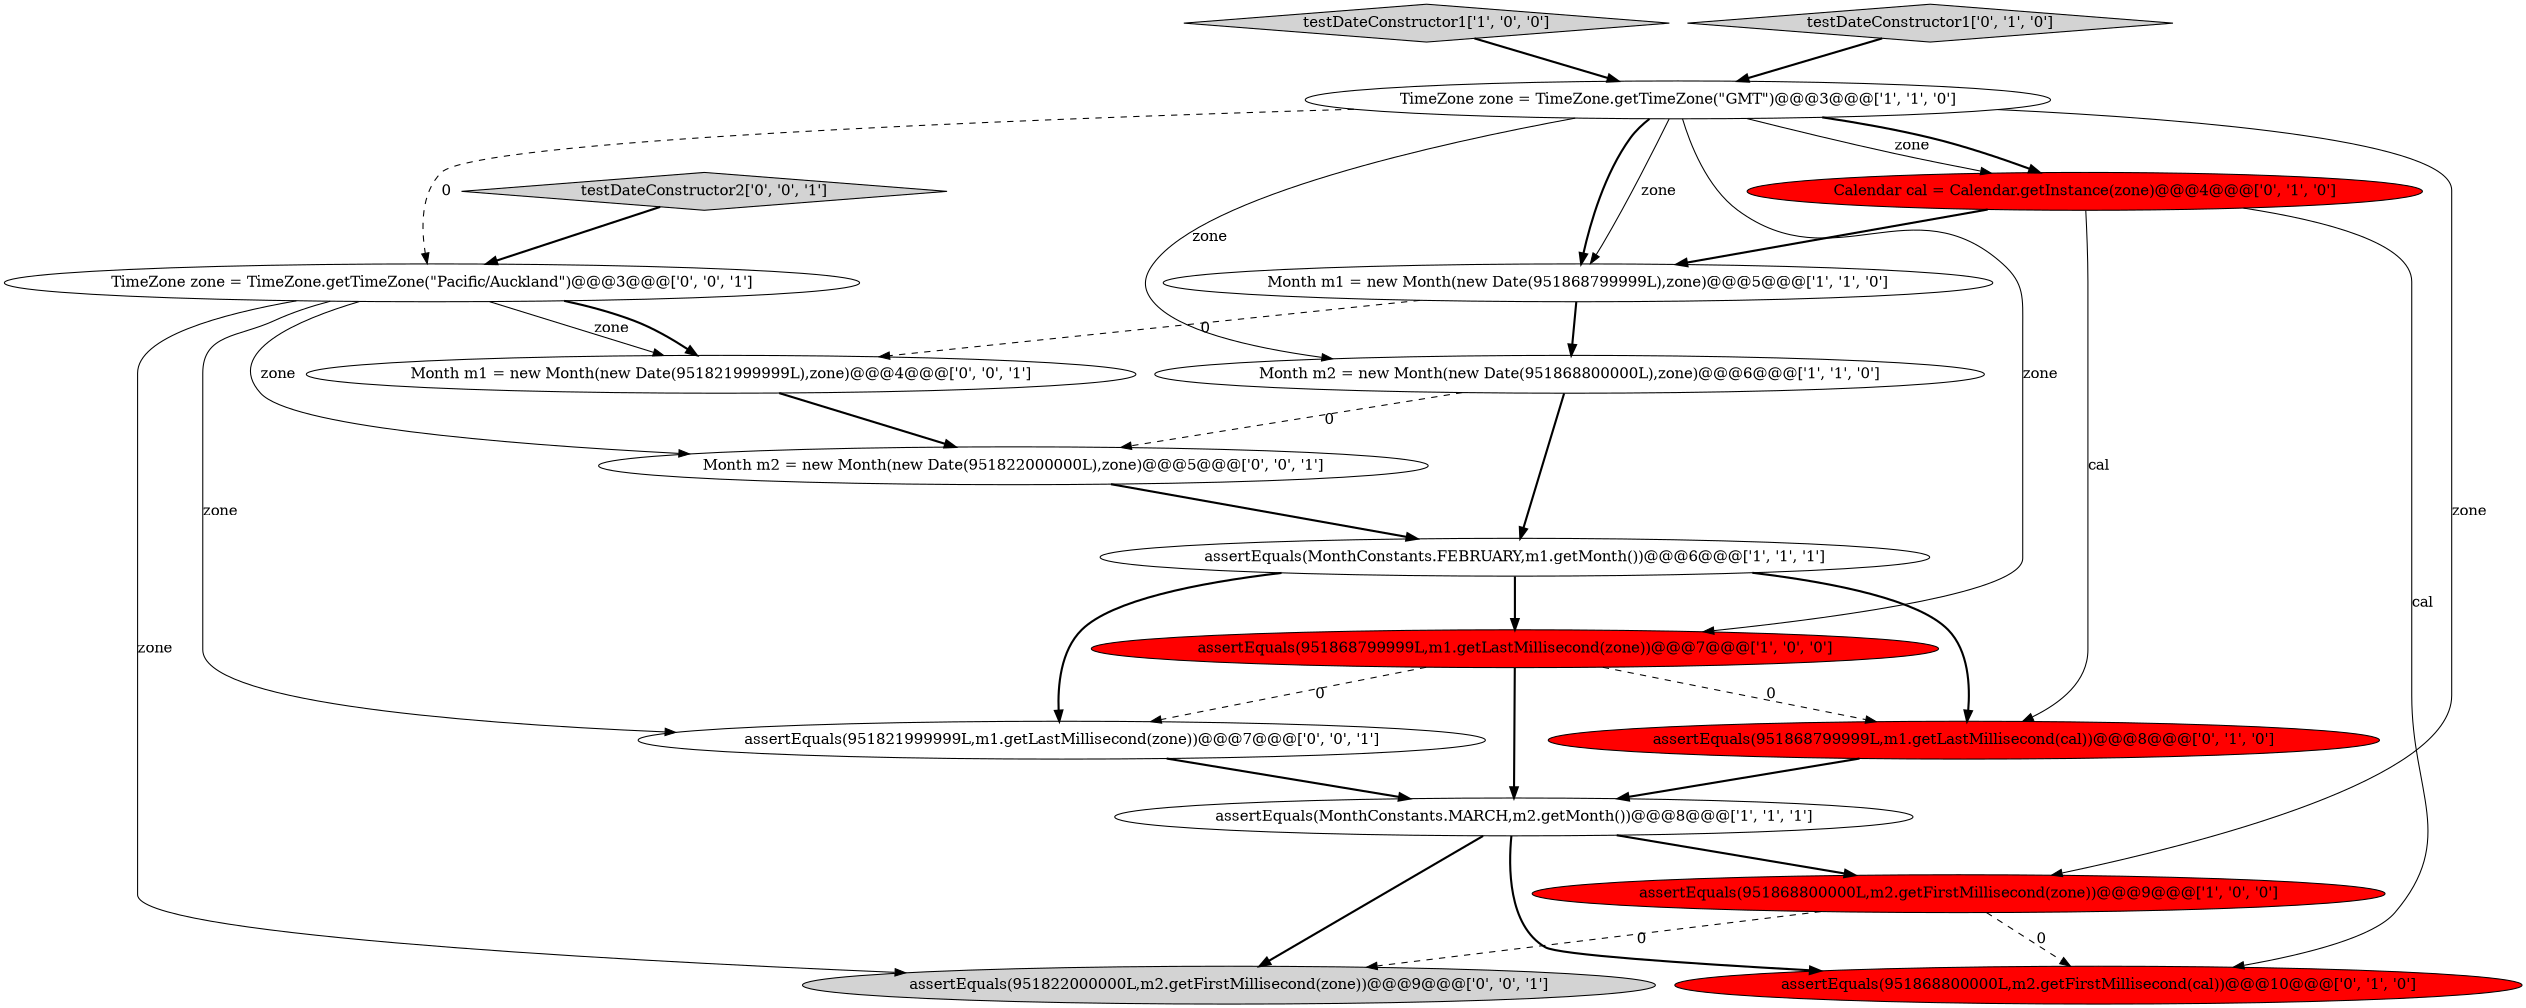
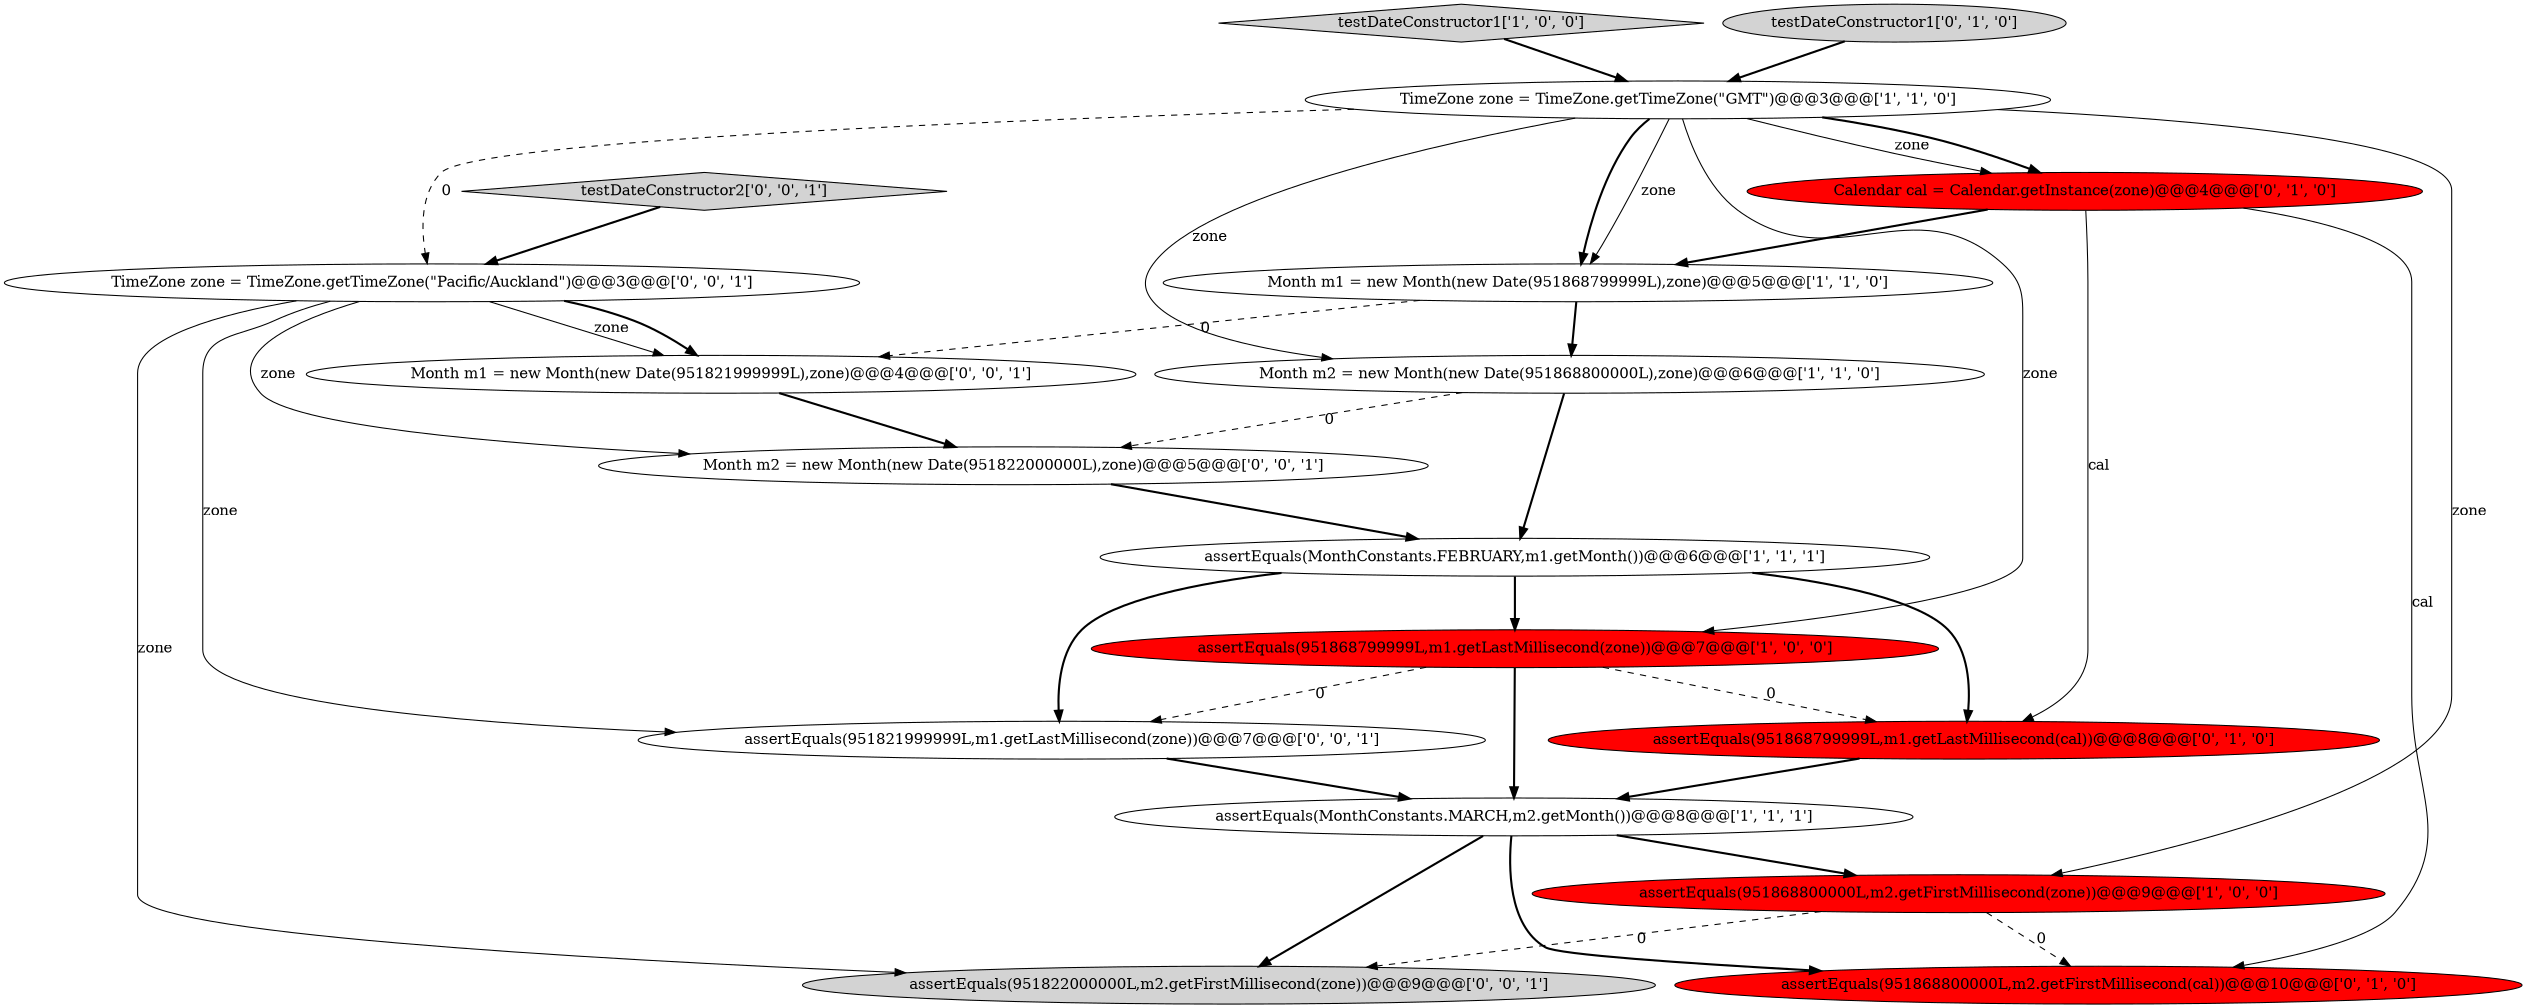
(1930, 23) -> (1894, 23)
